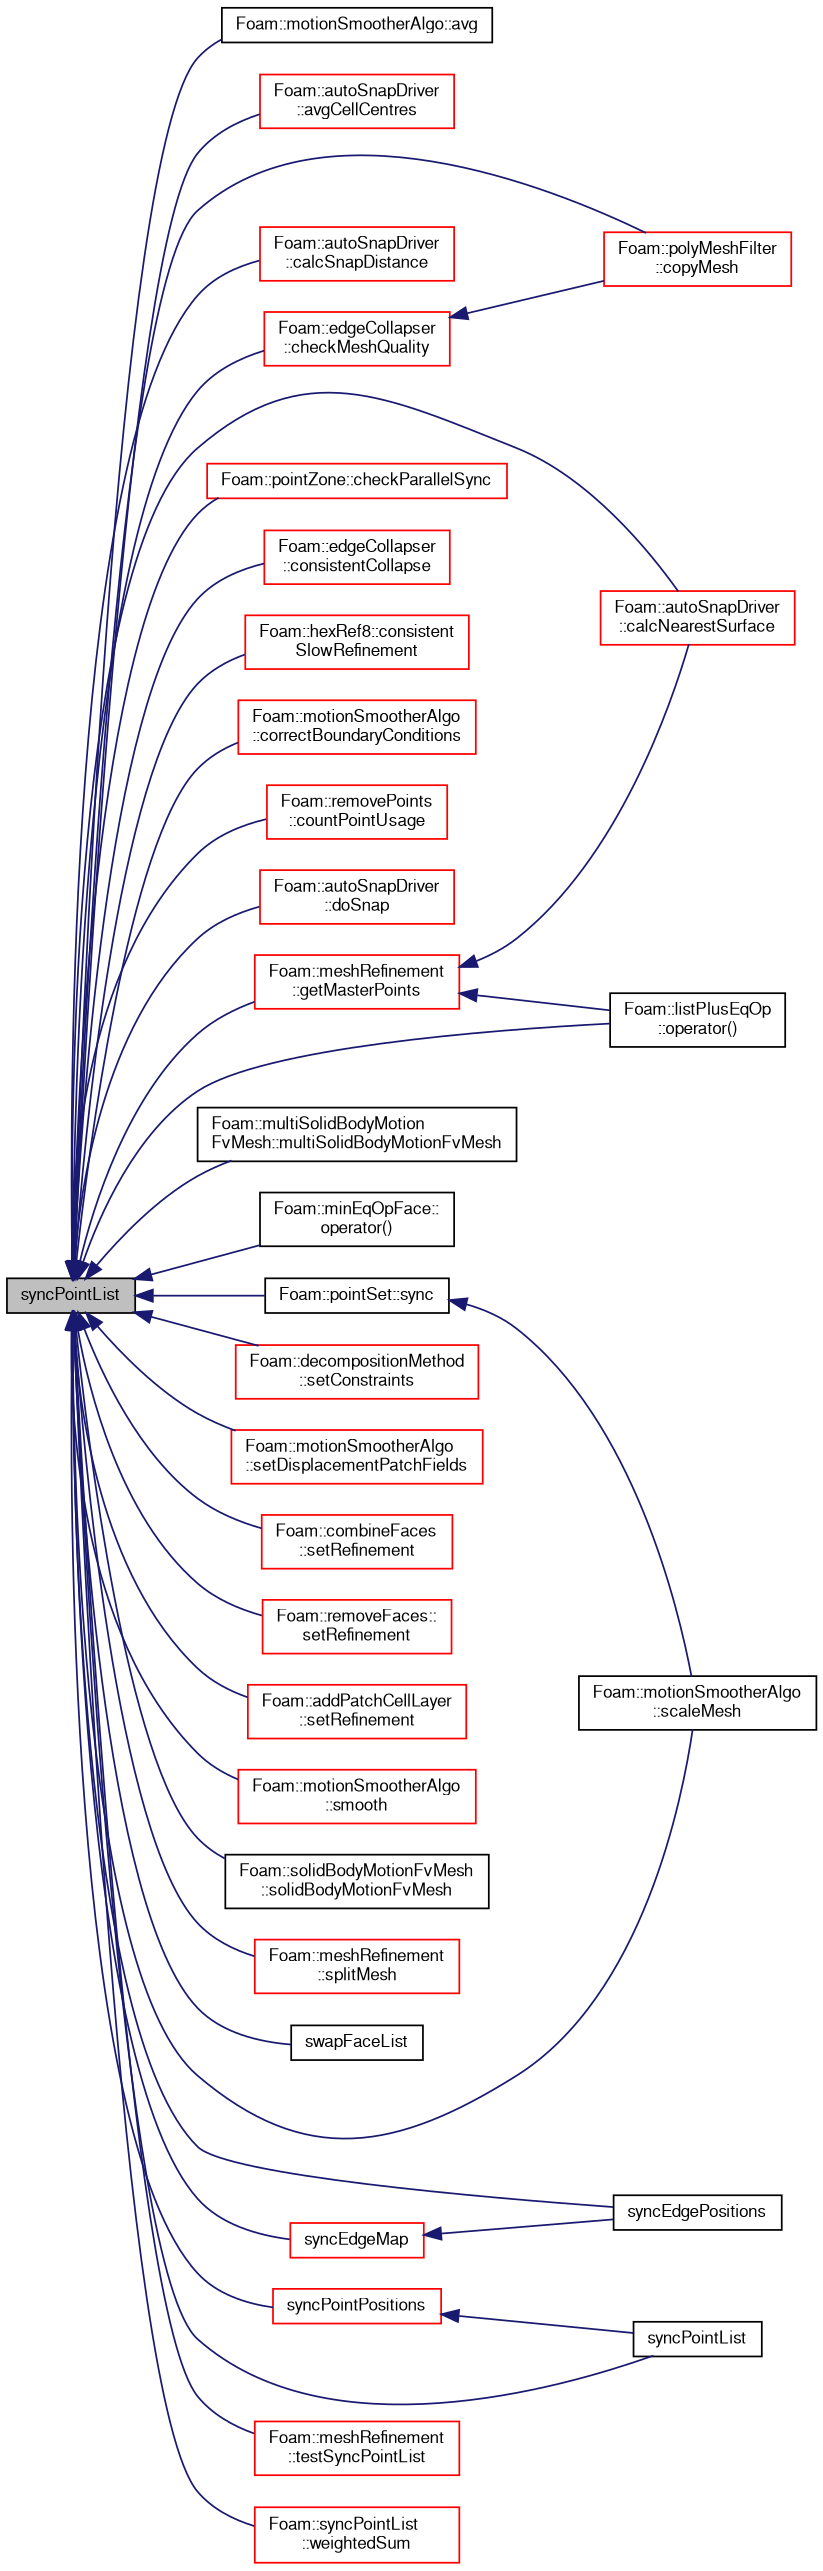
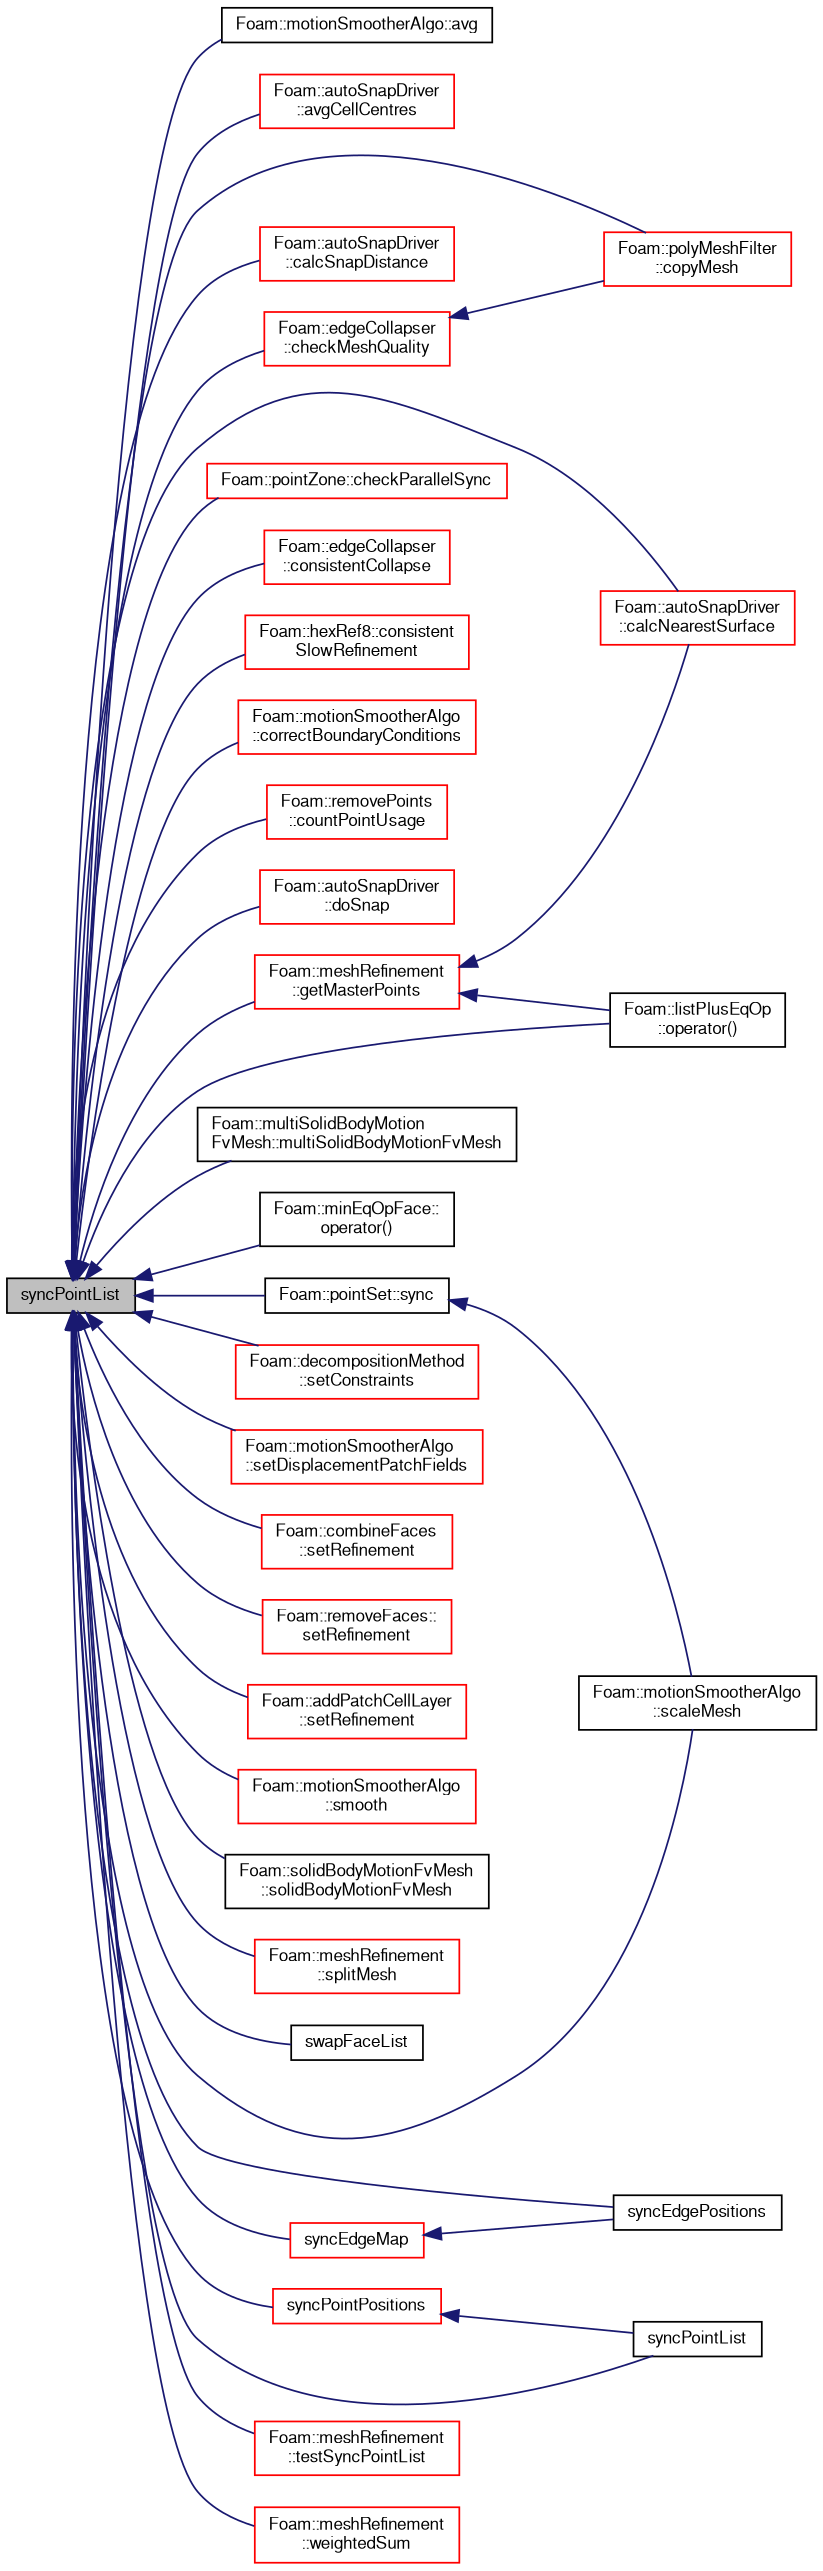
(357, 2535) -> (357, 2535)
